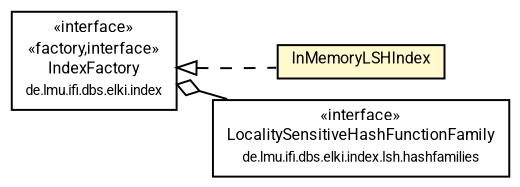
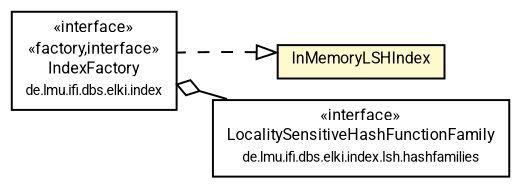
(236, 68) -> (217, 52)
